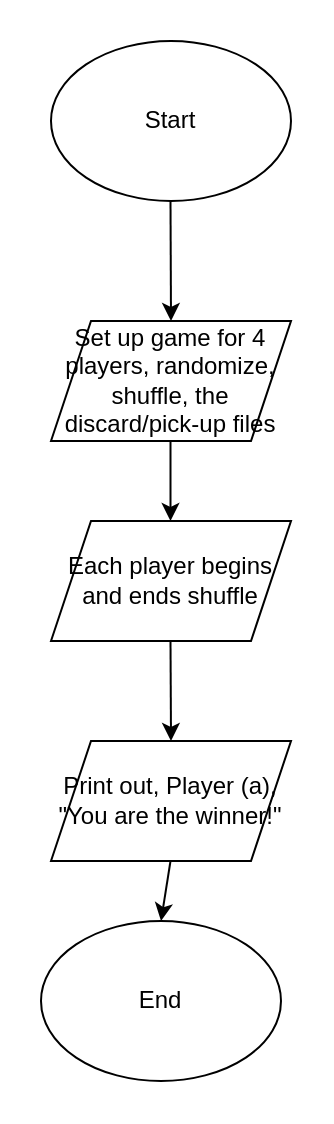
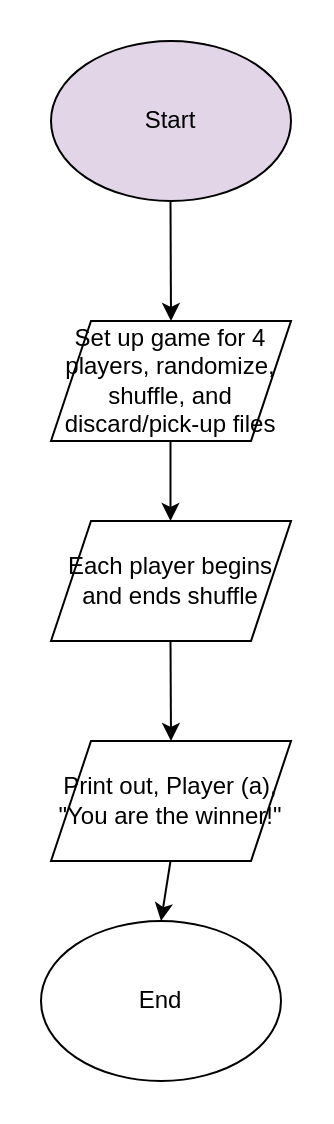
(171, 121) -> (171, 121)
(171, 381) -> (171, 381)
